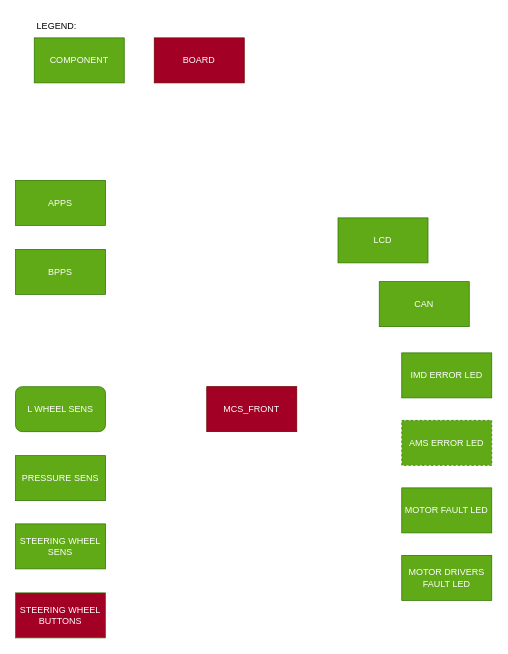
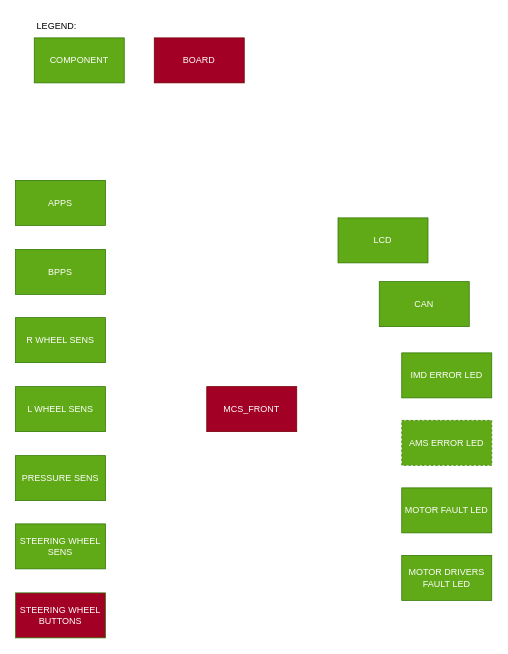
none -> (60, 340)
(60, 409) -> (60, 409)
